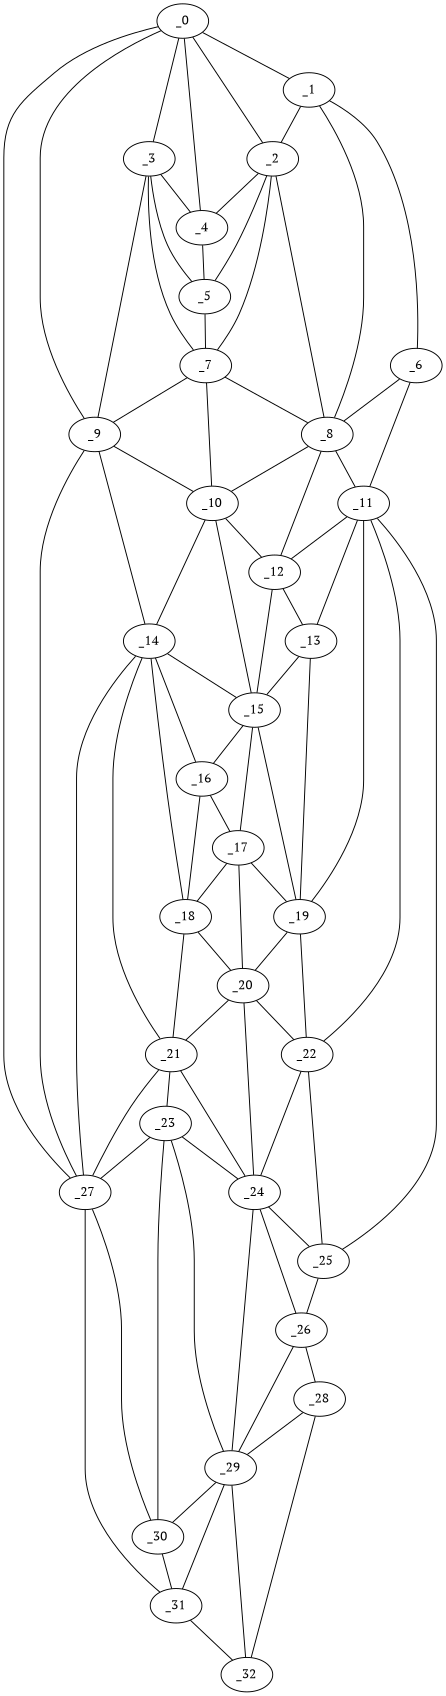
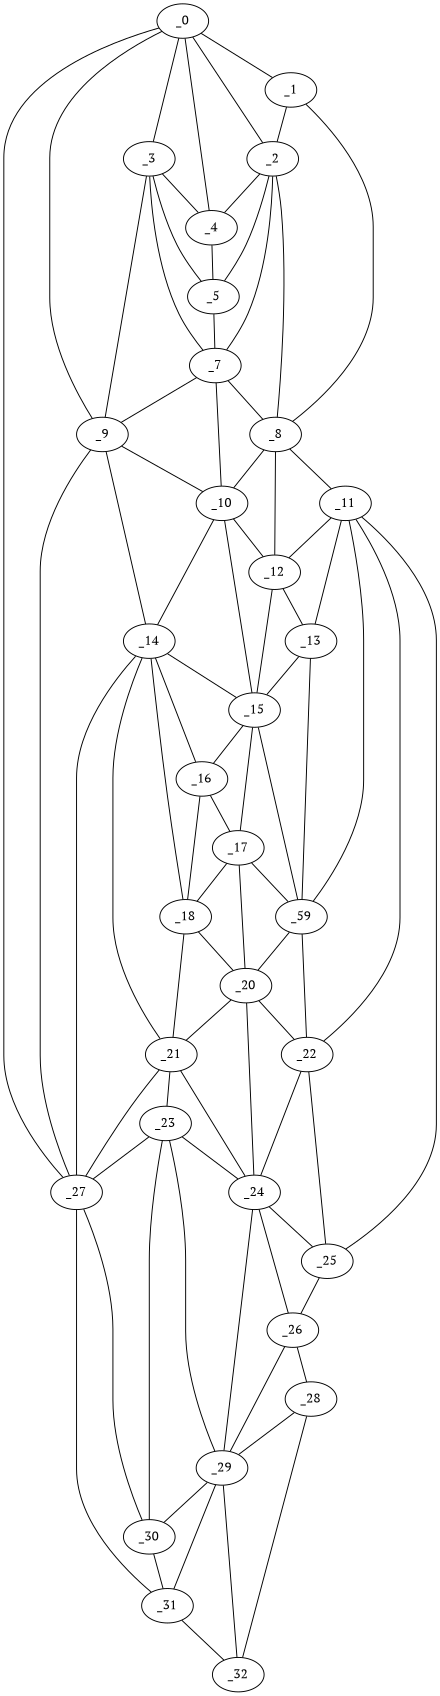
(416, 366) -> none
(300, 917) -> (301, 917)
